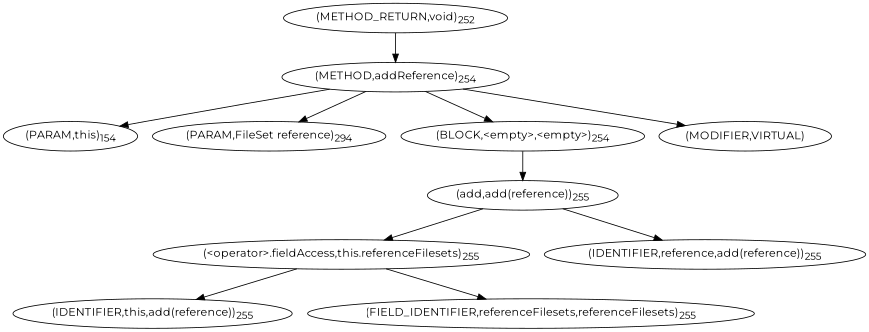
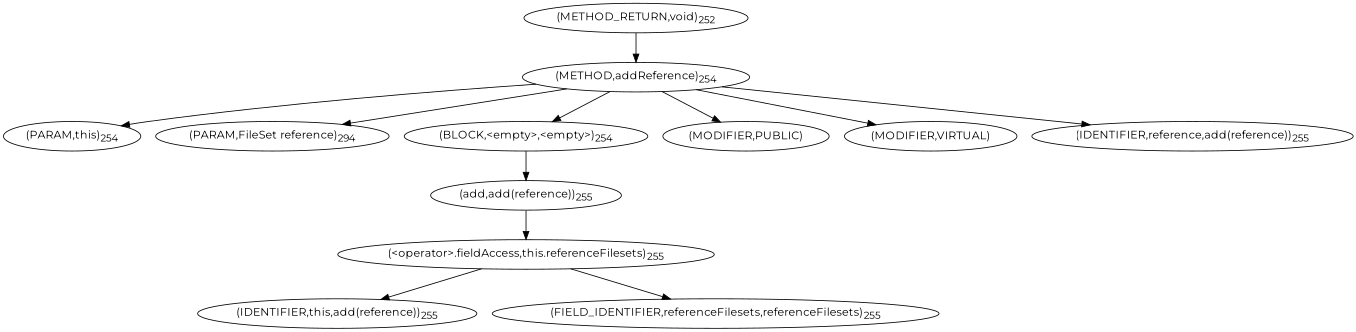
(108, 135) -> (109, 135)
none -> (746, 136)
(609, 223) -> (902, 105)
